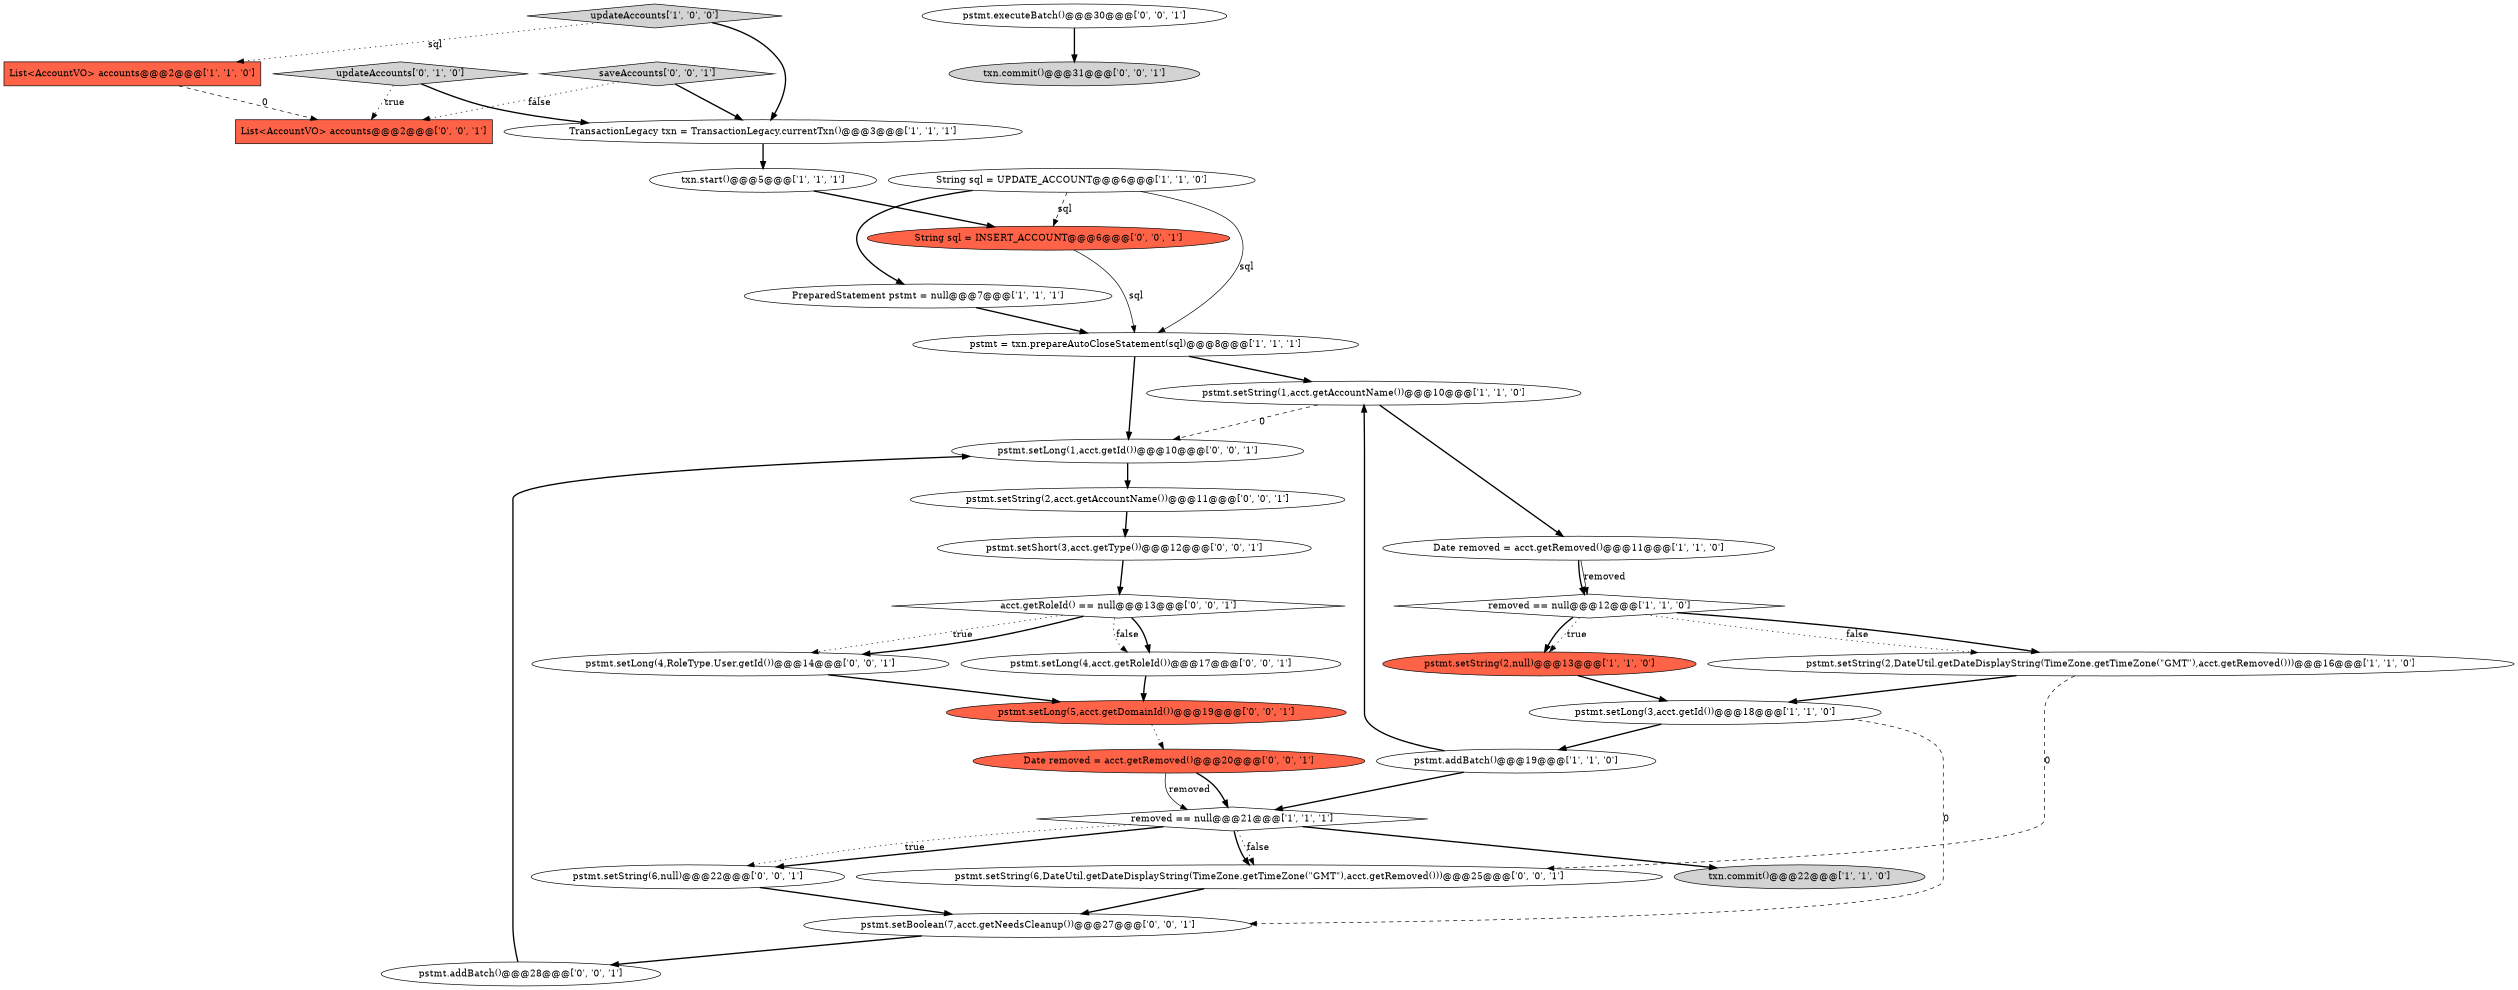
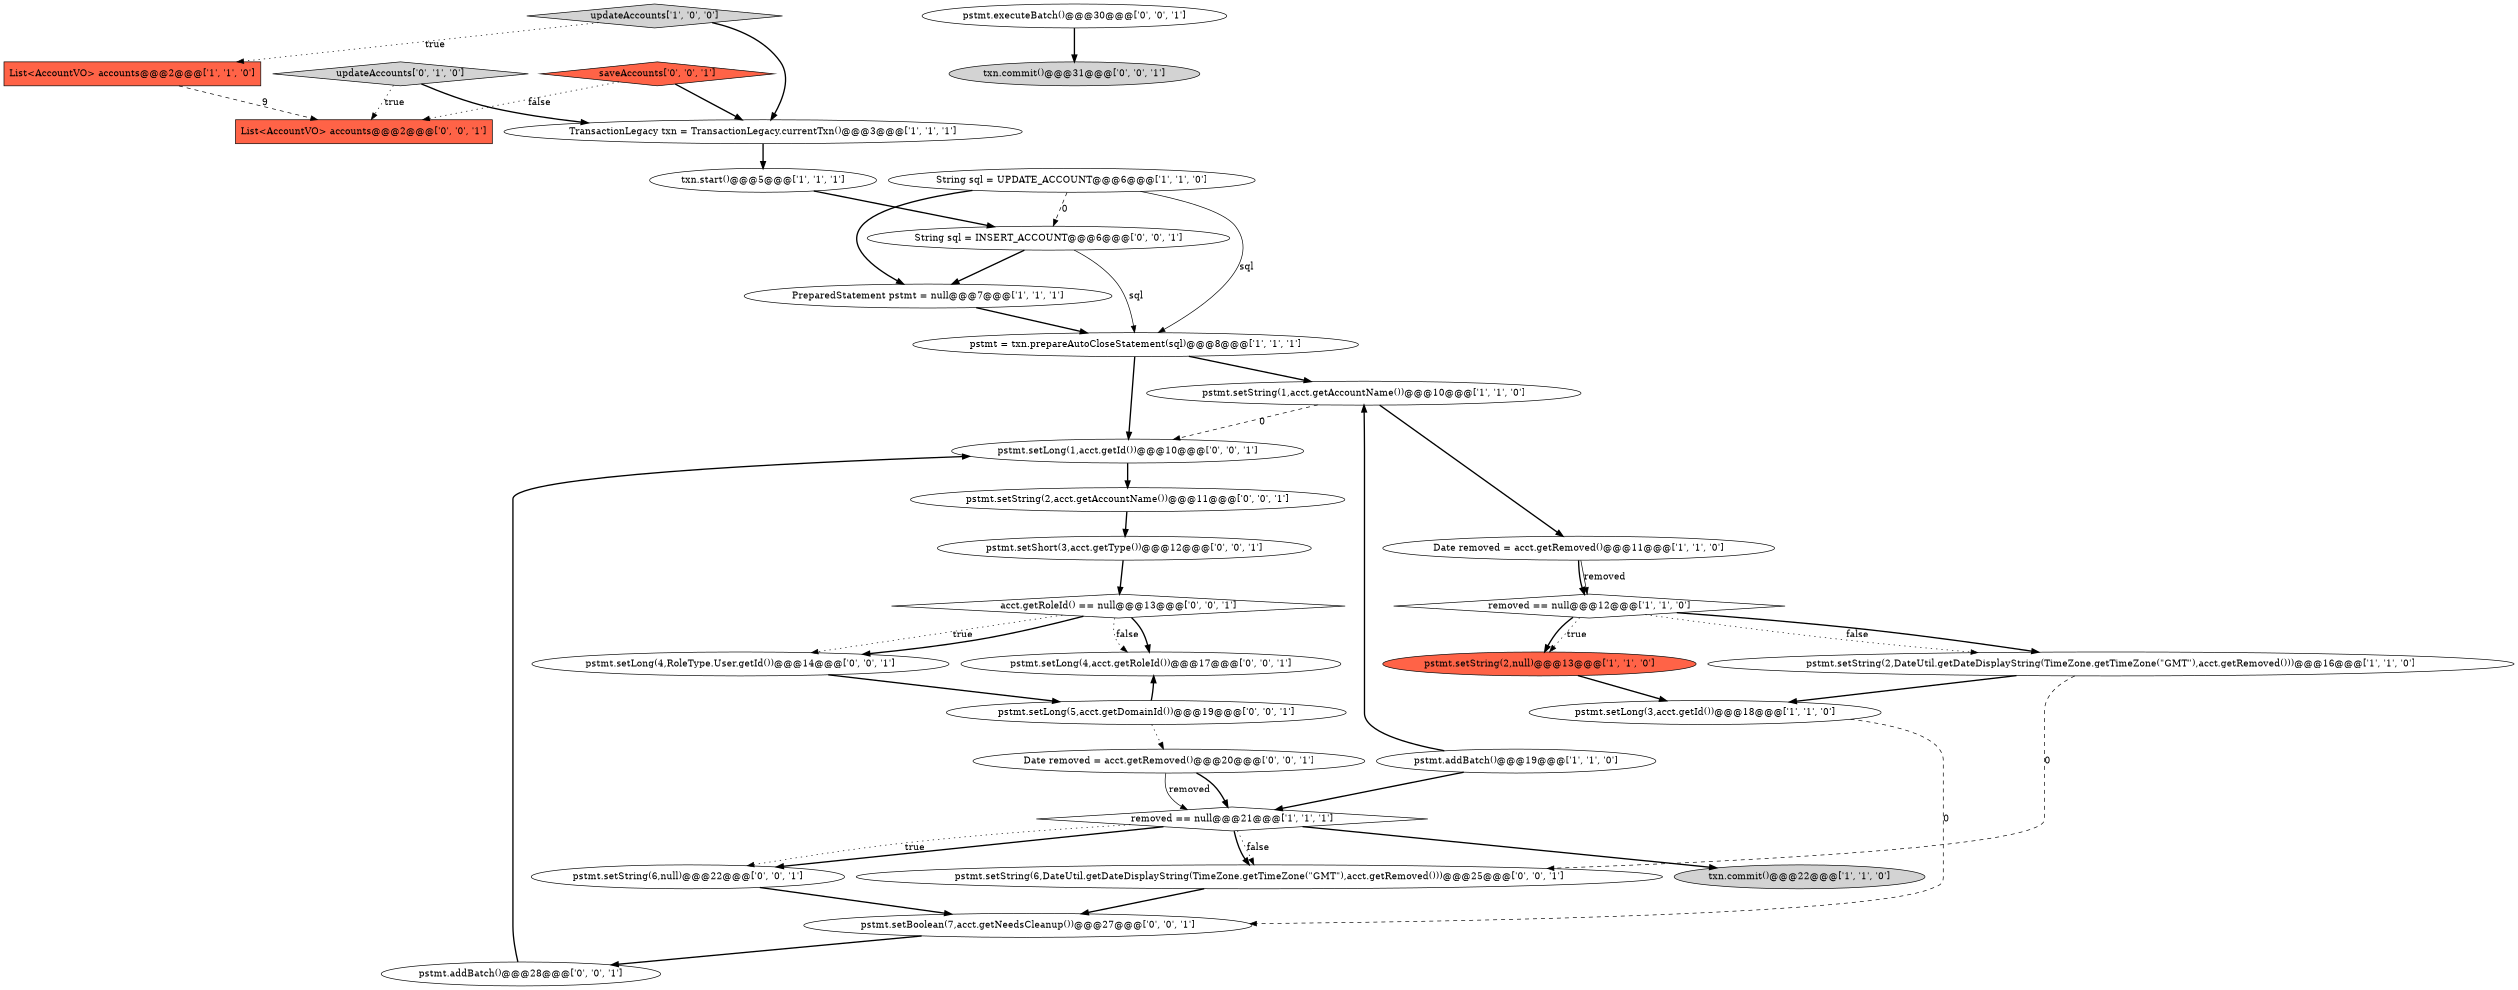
(435, 45) -> (435, 45)
(657, 74) -> (657, 74)
(265, 103) -> (265, 103)
(1065, 209) -> (1065, 209)
(1048, 238) -> (1048, 238)
none -> (991, 266)
(1144, 685) -> (1153, 692)
(1146, 713) -> (1146, 713)
(1613, 736) -> none
(1169, 761) -> (1169, 761)
